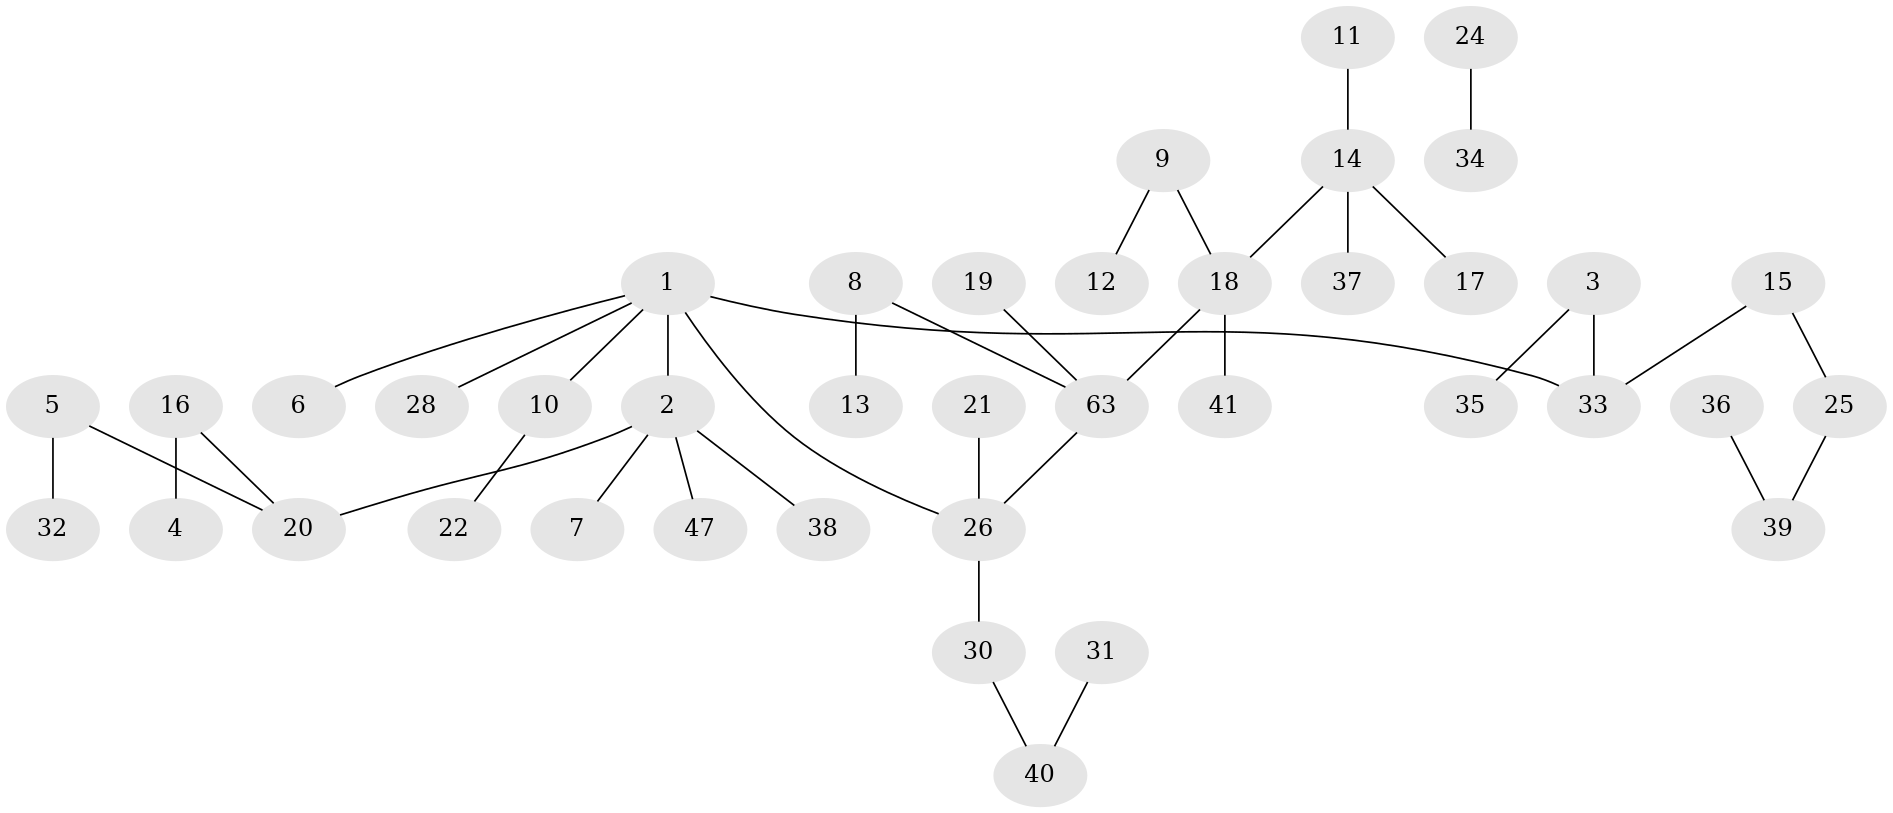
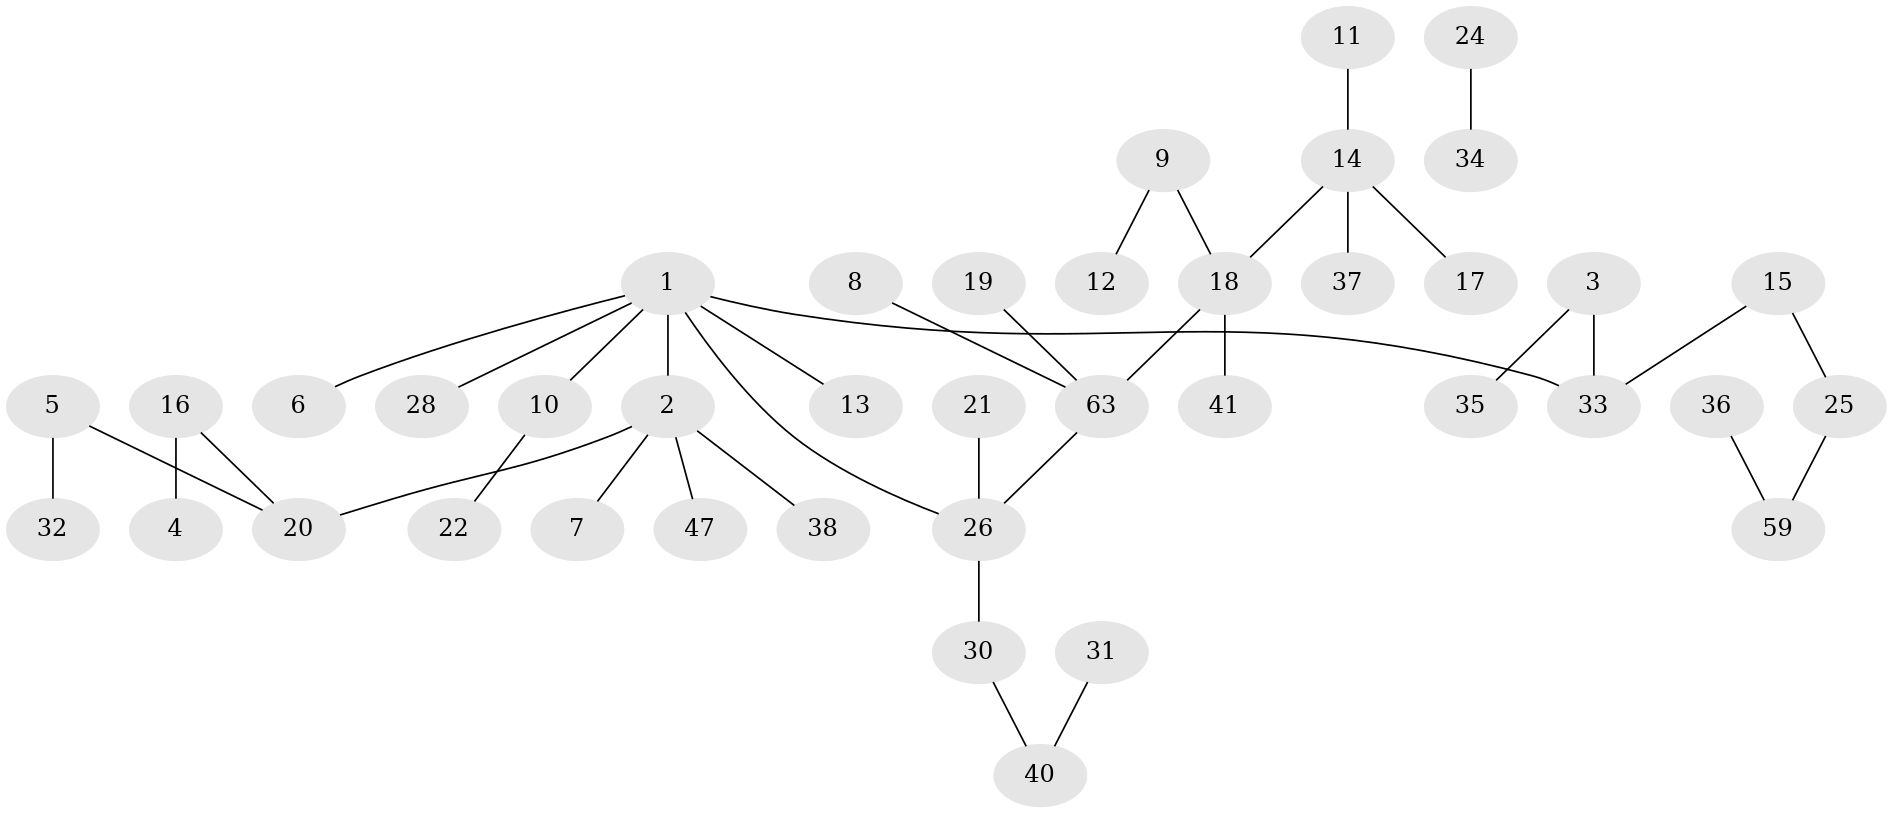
(856, 345) -> (762, 345)
(1778, 530) -> (1778, 530)
